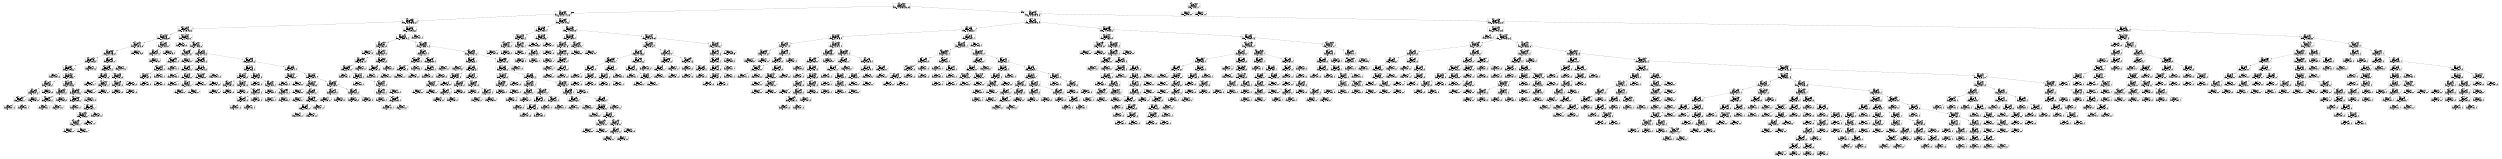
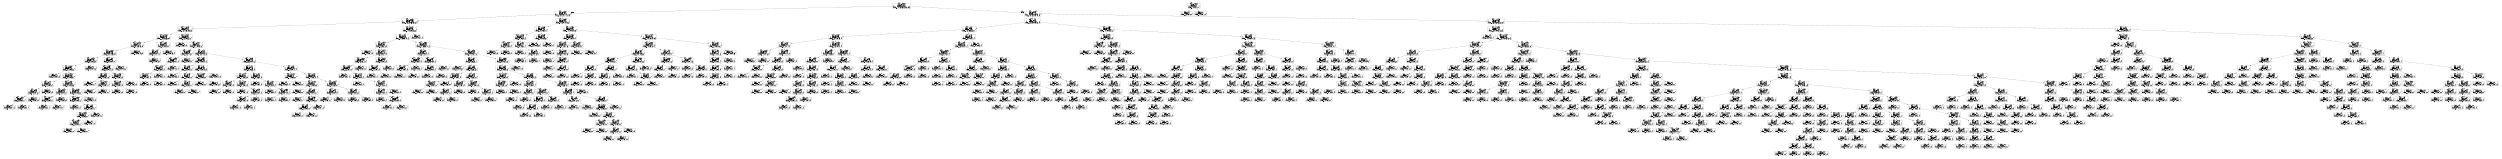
(574, 99) -> (574, 99)
